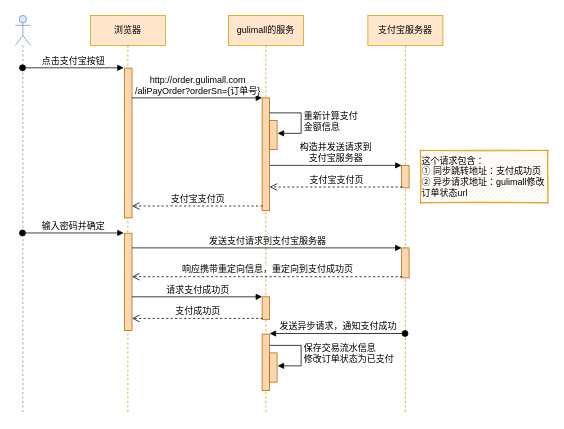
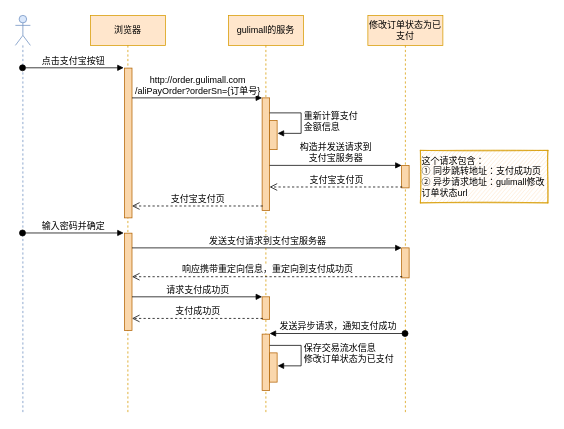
(405, 30) -> (405, 30)
